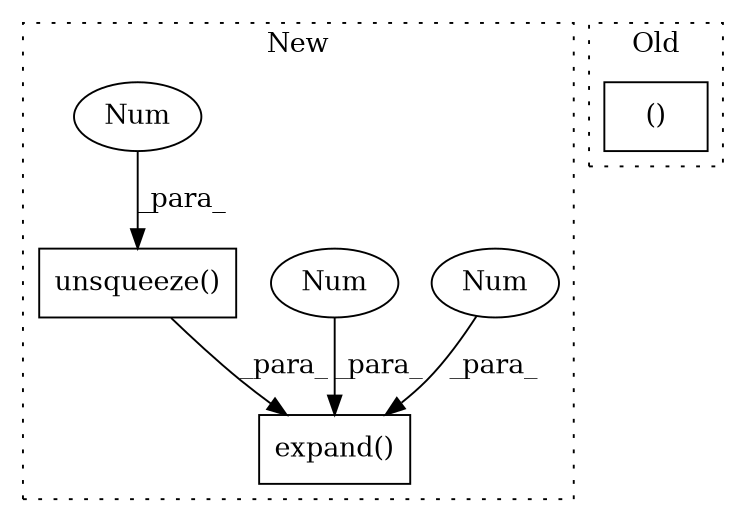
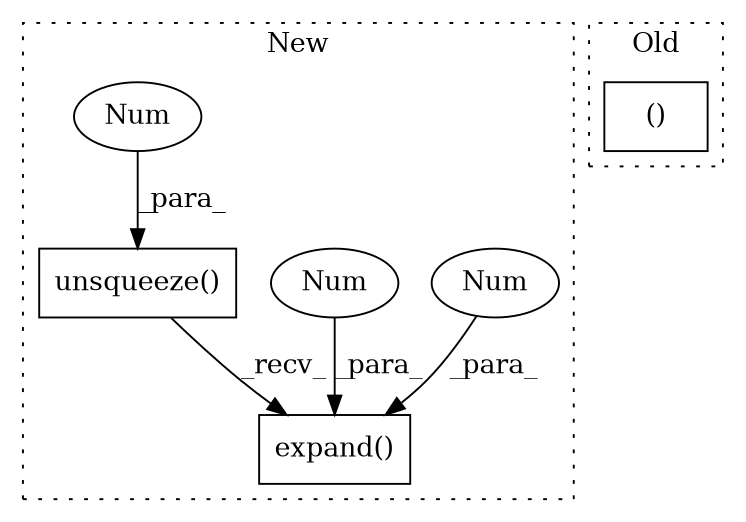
(284, 366) -> (284, 366)
